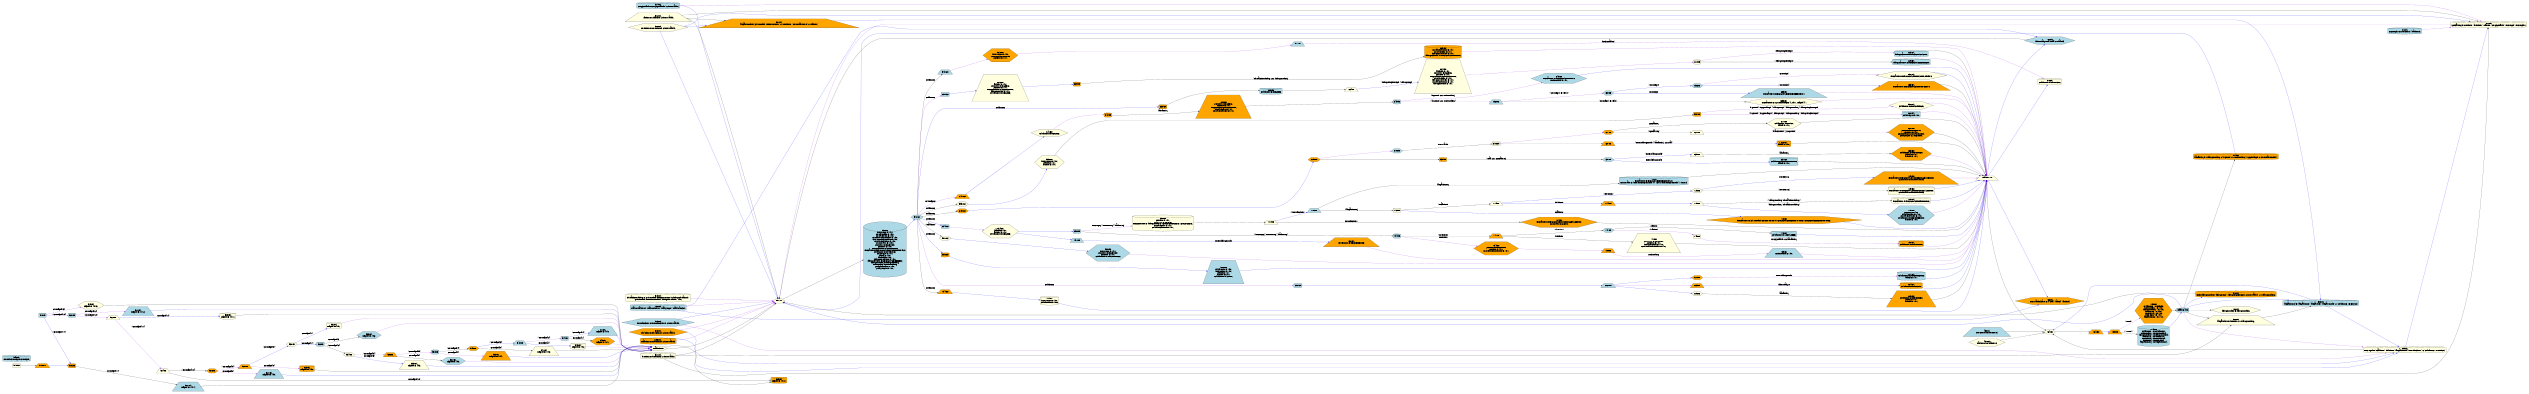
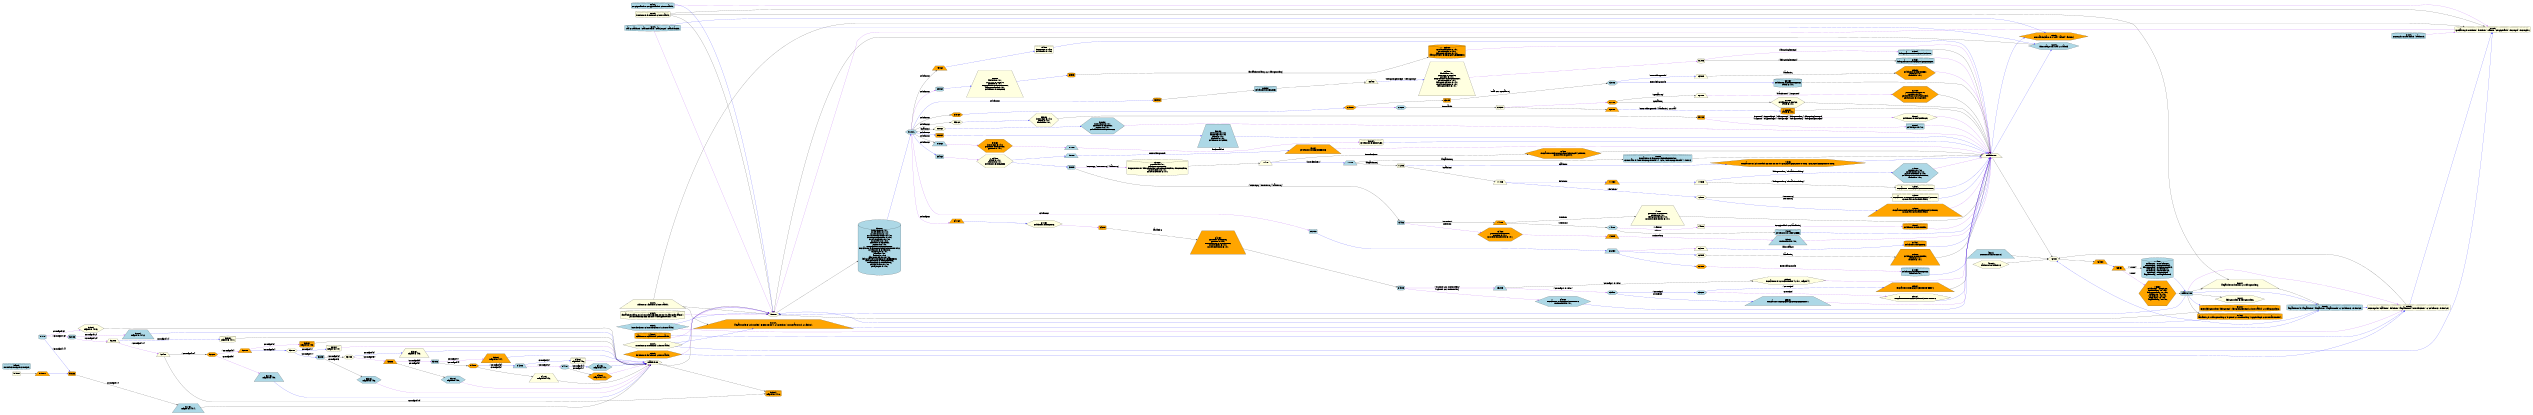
(2018, 131) -> (1685, 142)
(1697, 286) -> (1701, 248)
(603, 331) -> (600, 367)
